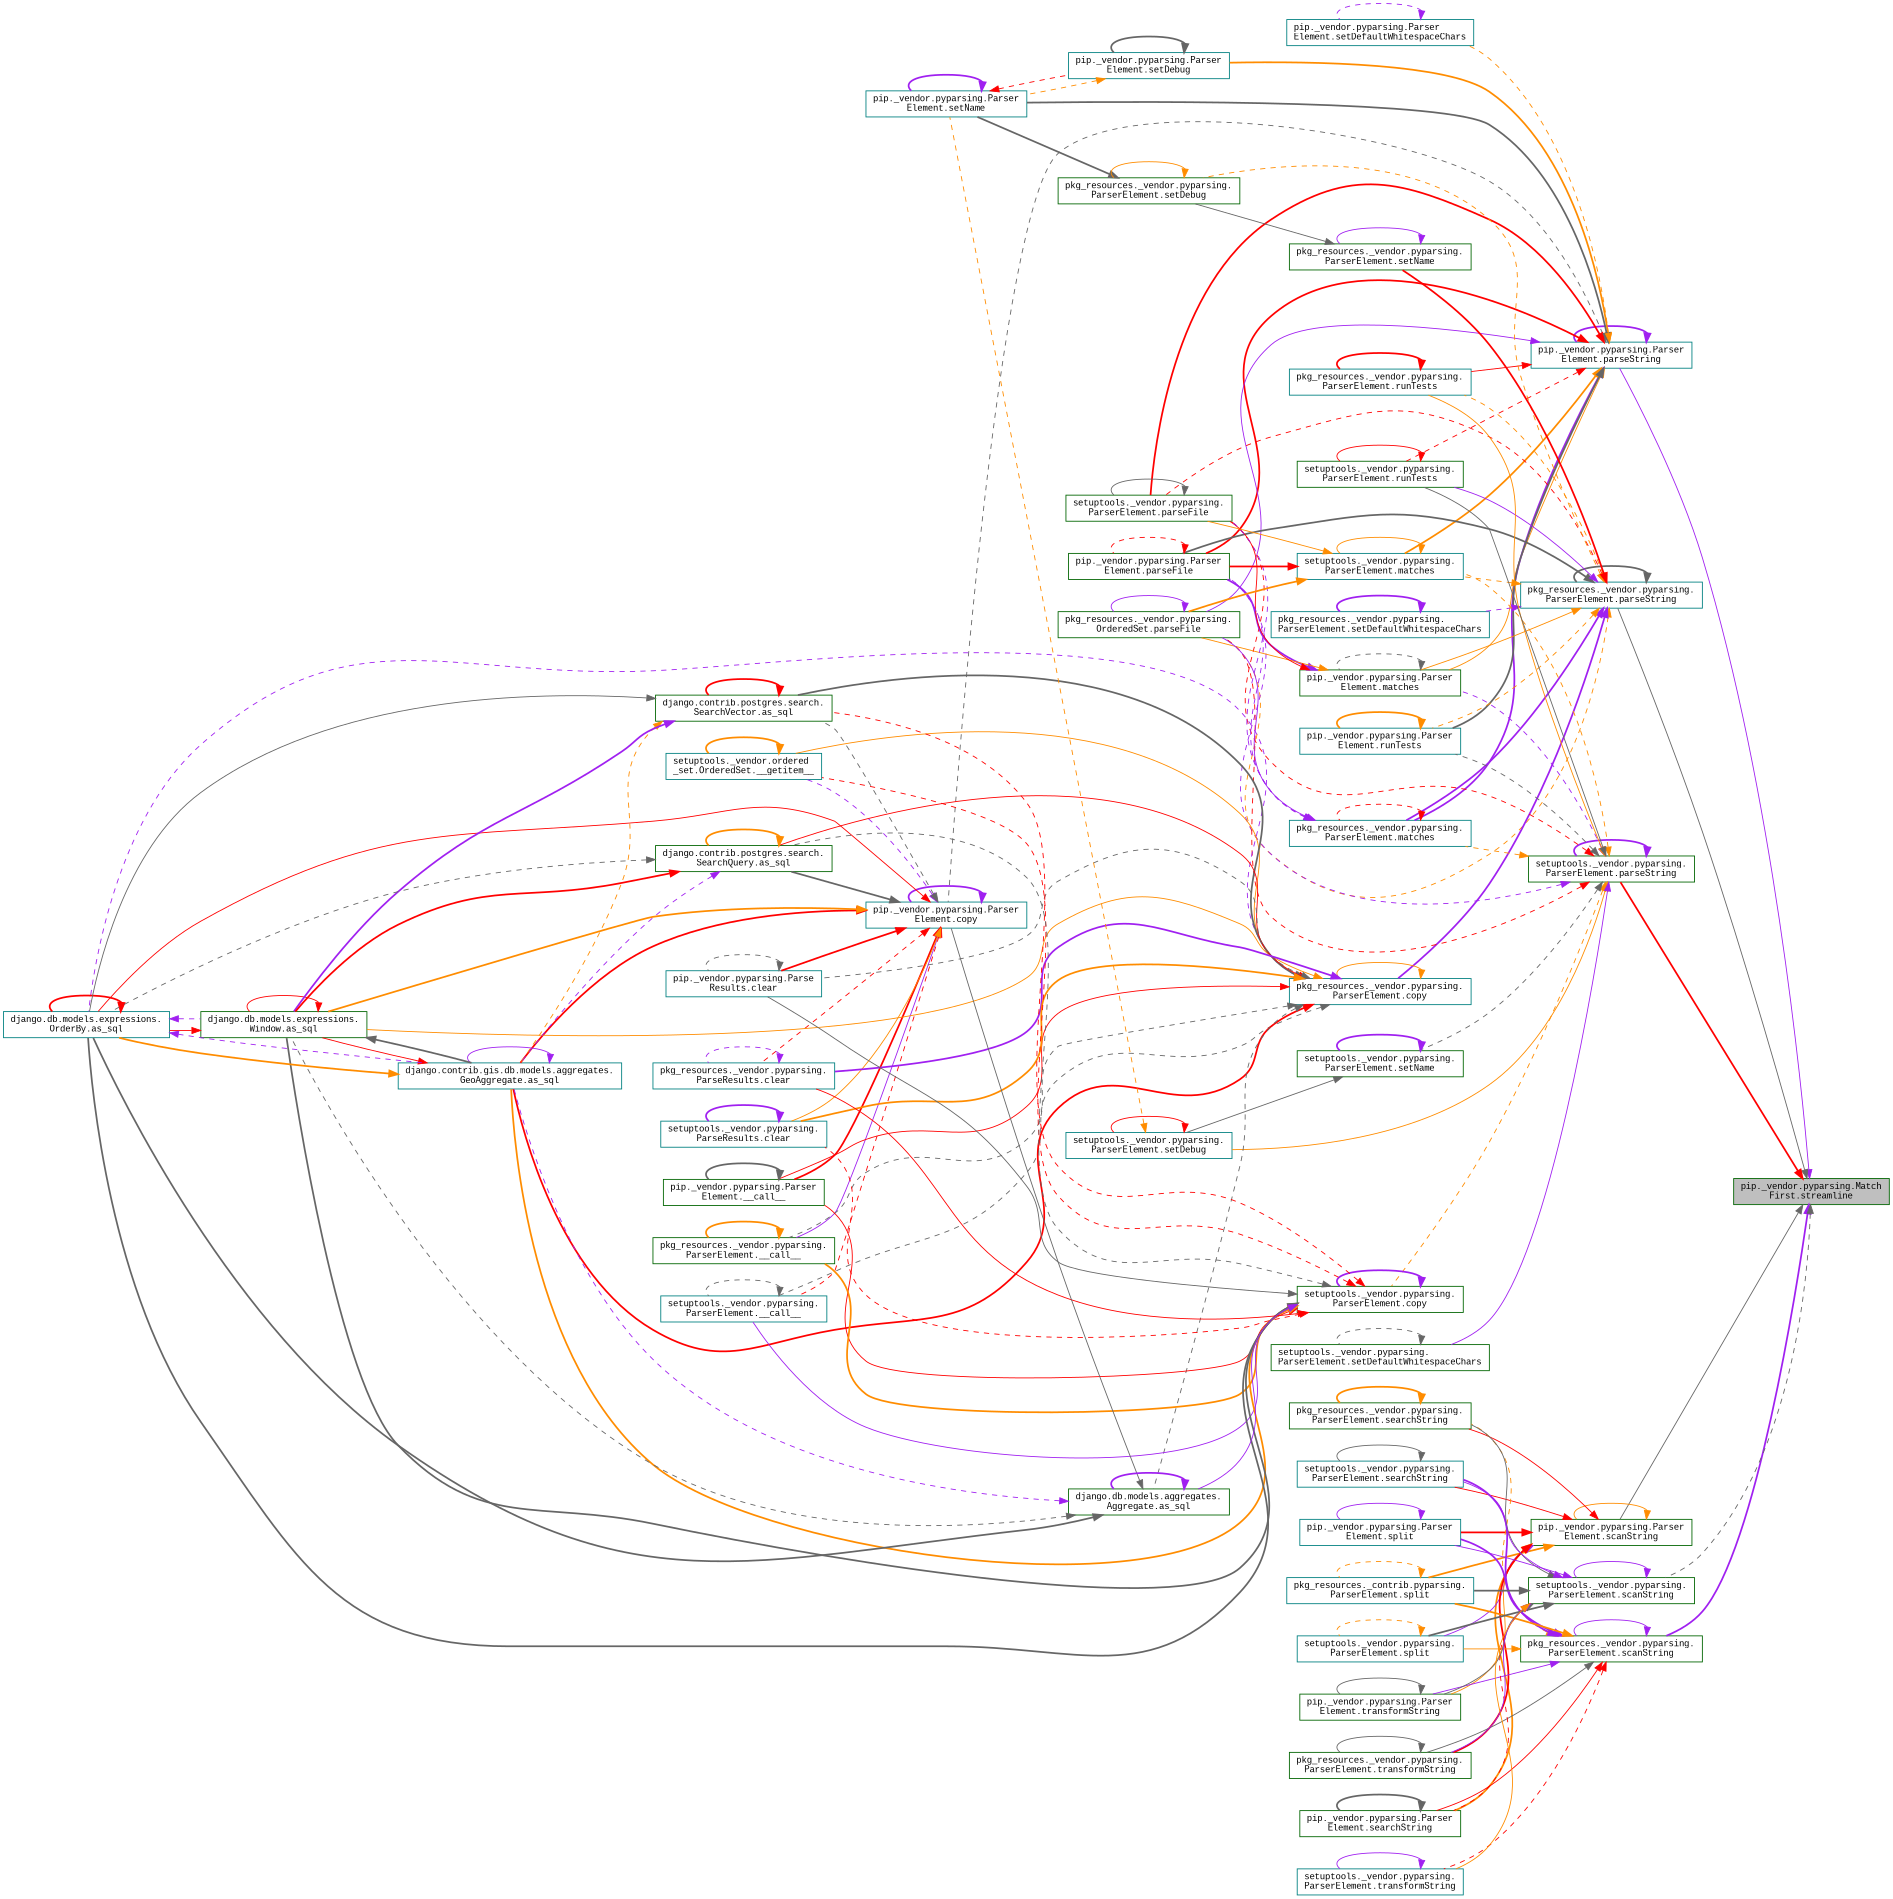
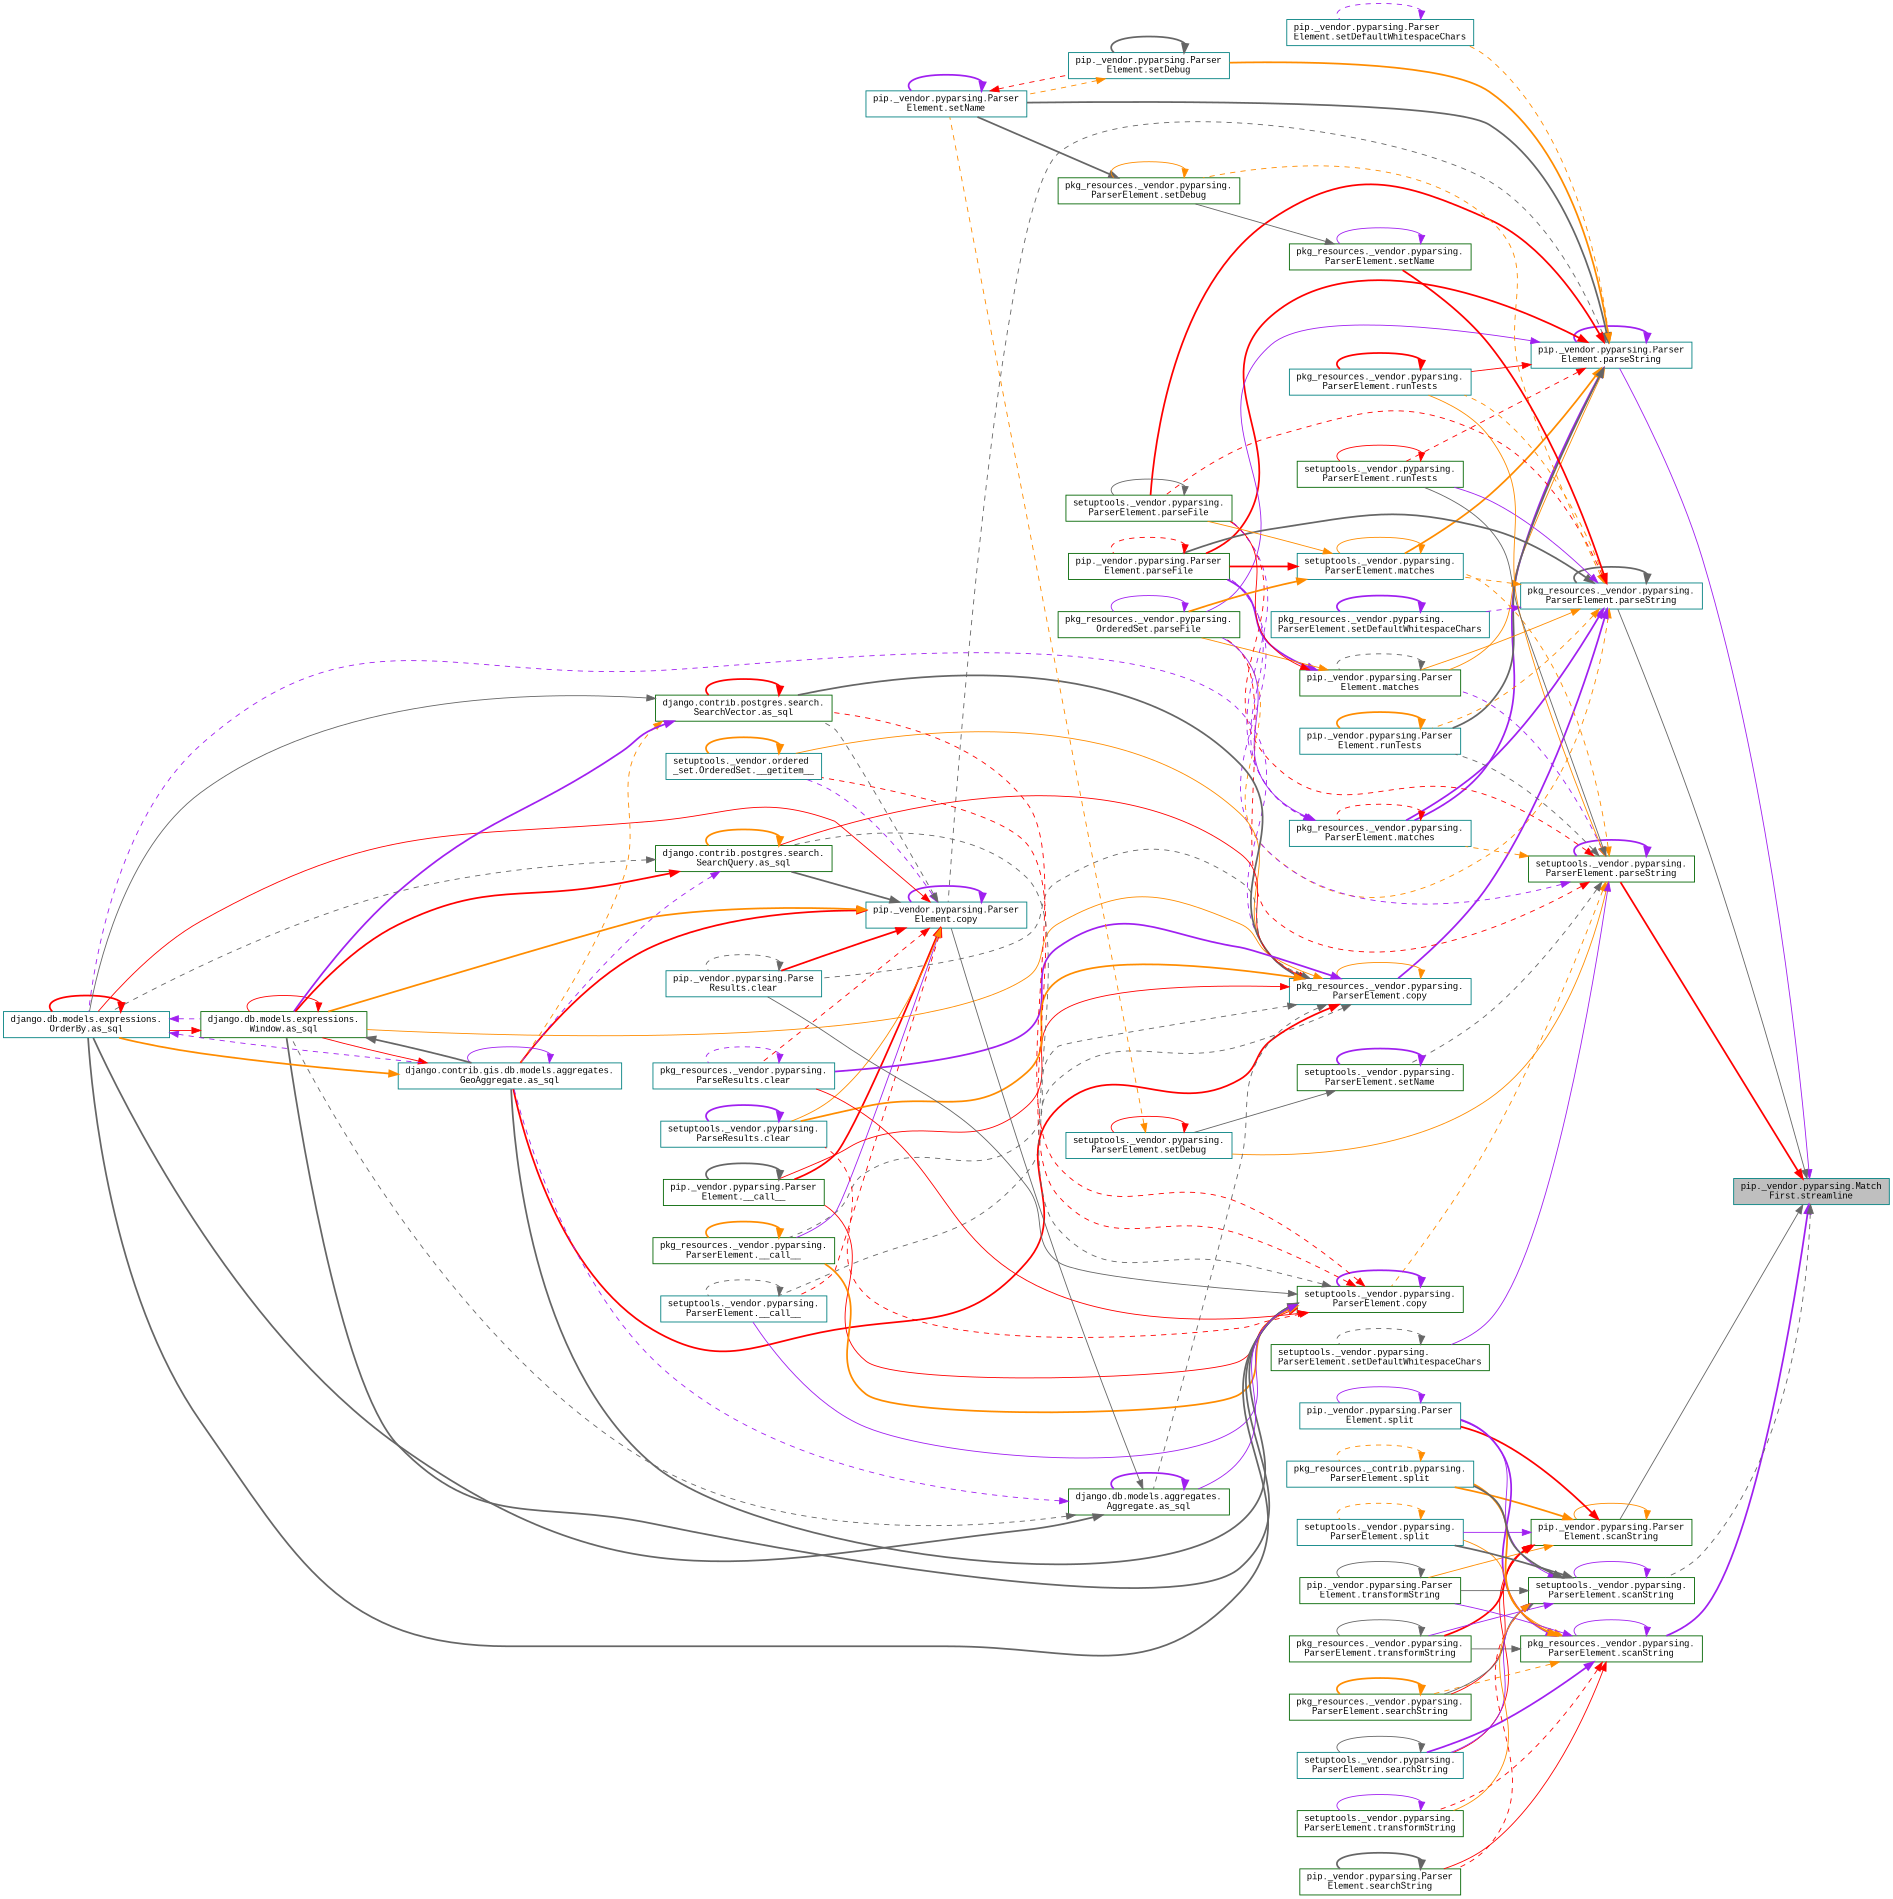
(1811, 1192) -> (1811, 1192)
(857, 1543) -> (857, 1543)
(1510, 1702) -> none
(1380, 1882) -> (1380, 1824)
